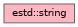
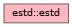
(39, 13) -> (36, 13)
